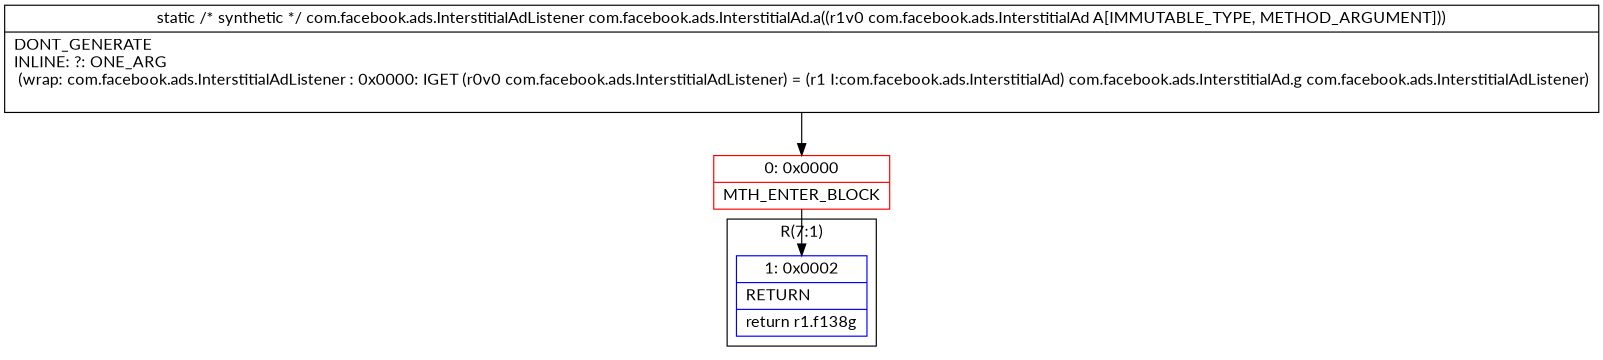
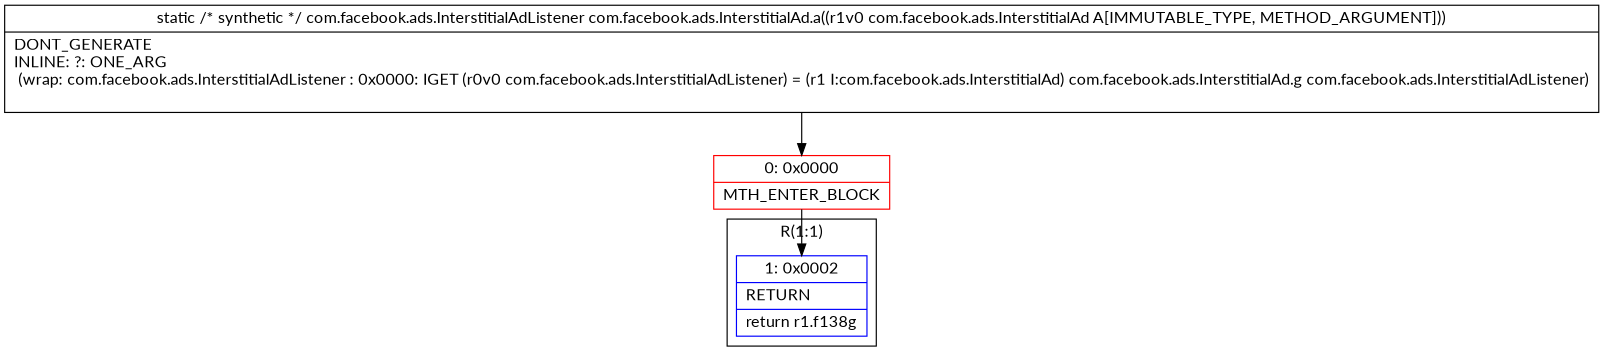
(802, 232) -> (802, 232)
